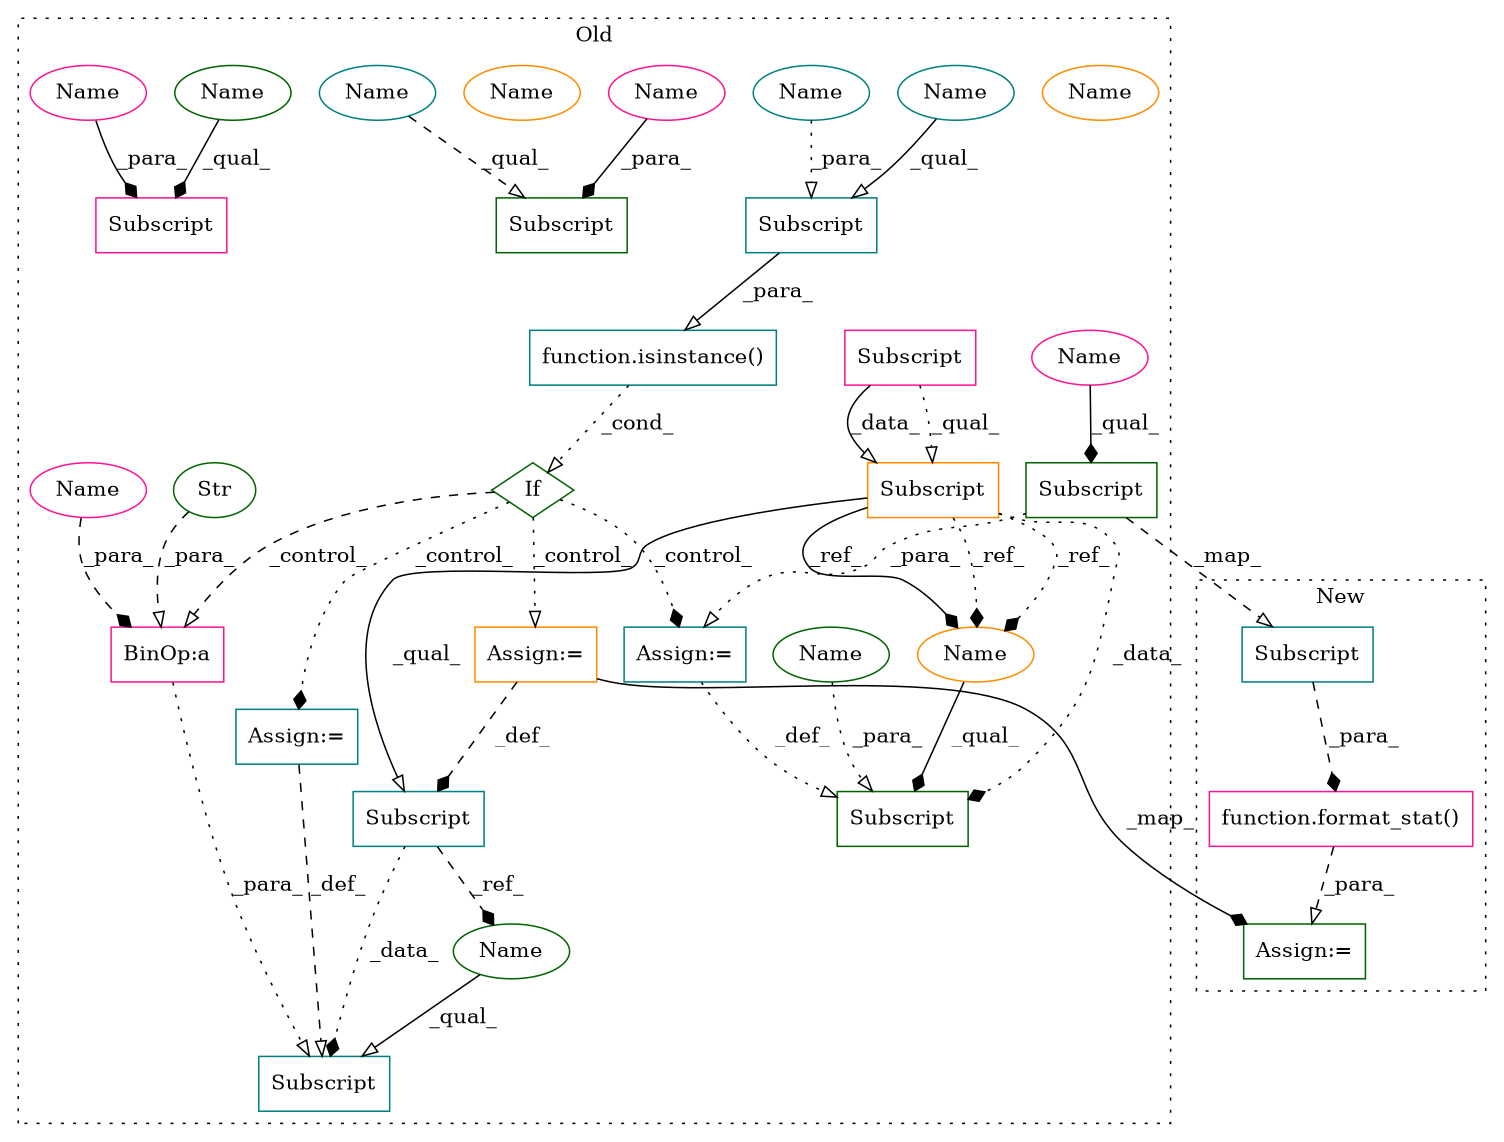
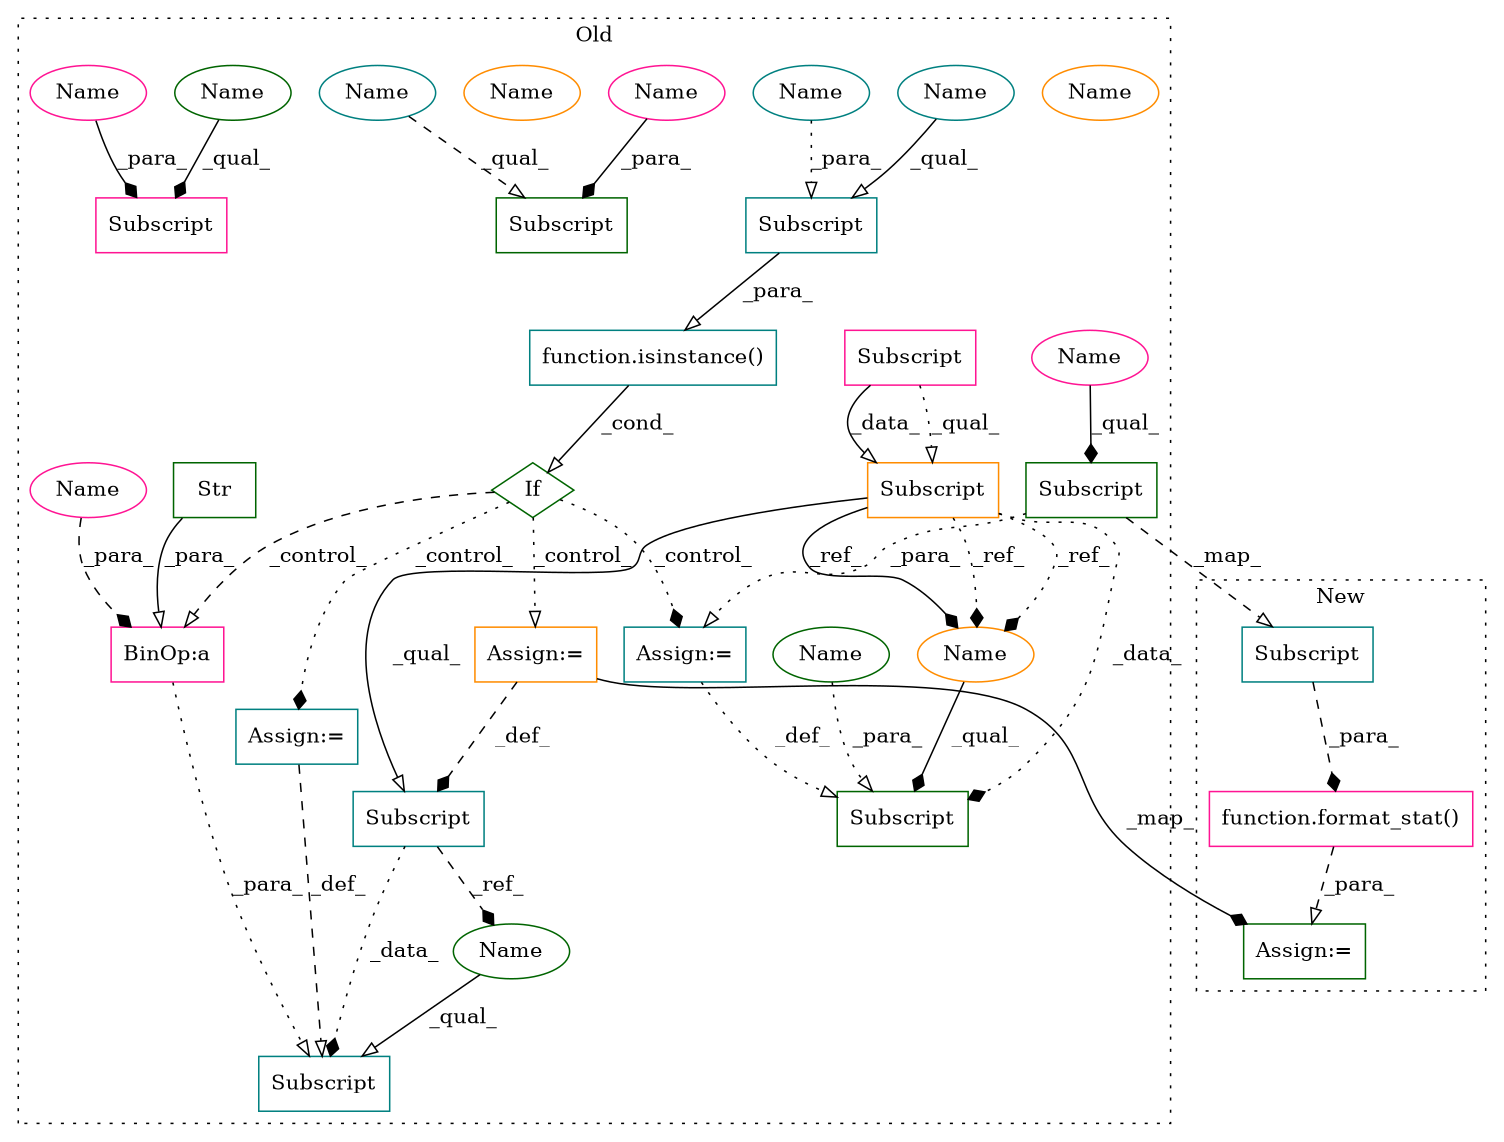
(594, 423) -> (594, 423)
(215, 490) -> (215, 490)
(161, 557) -> (160, 562)
